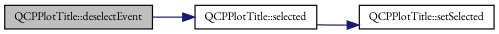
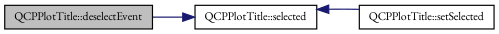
(332, 25) -> (344, 9)
